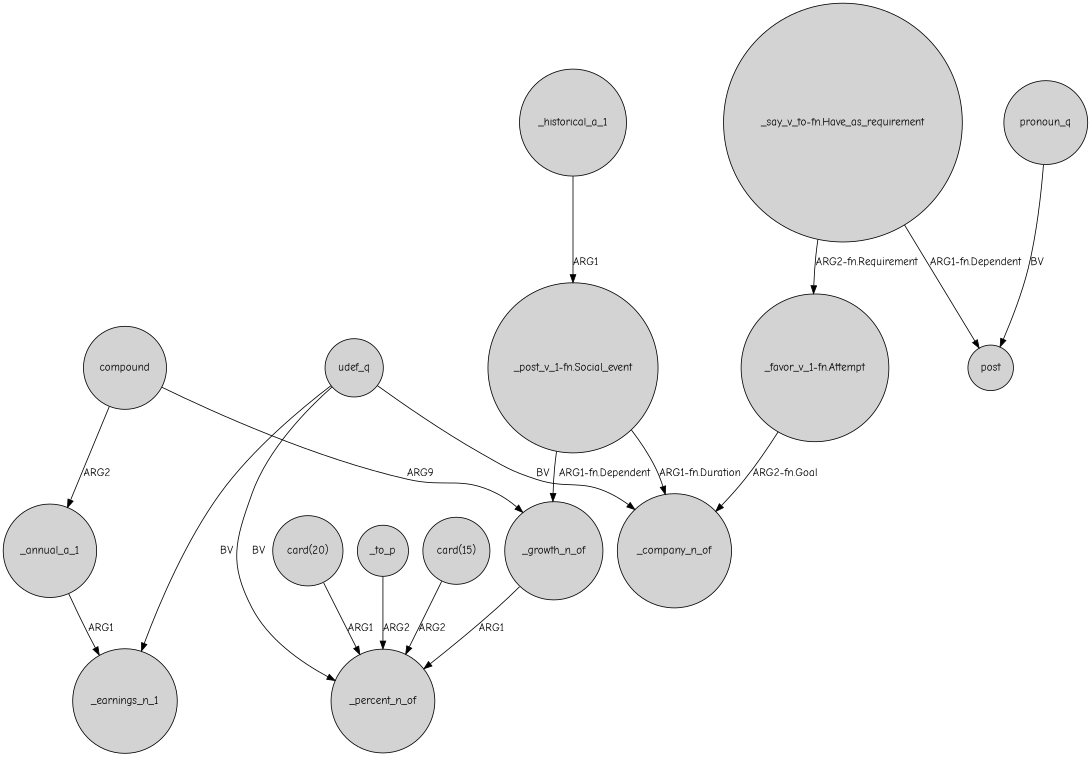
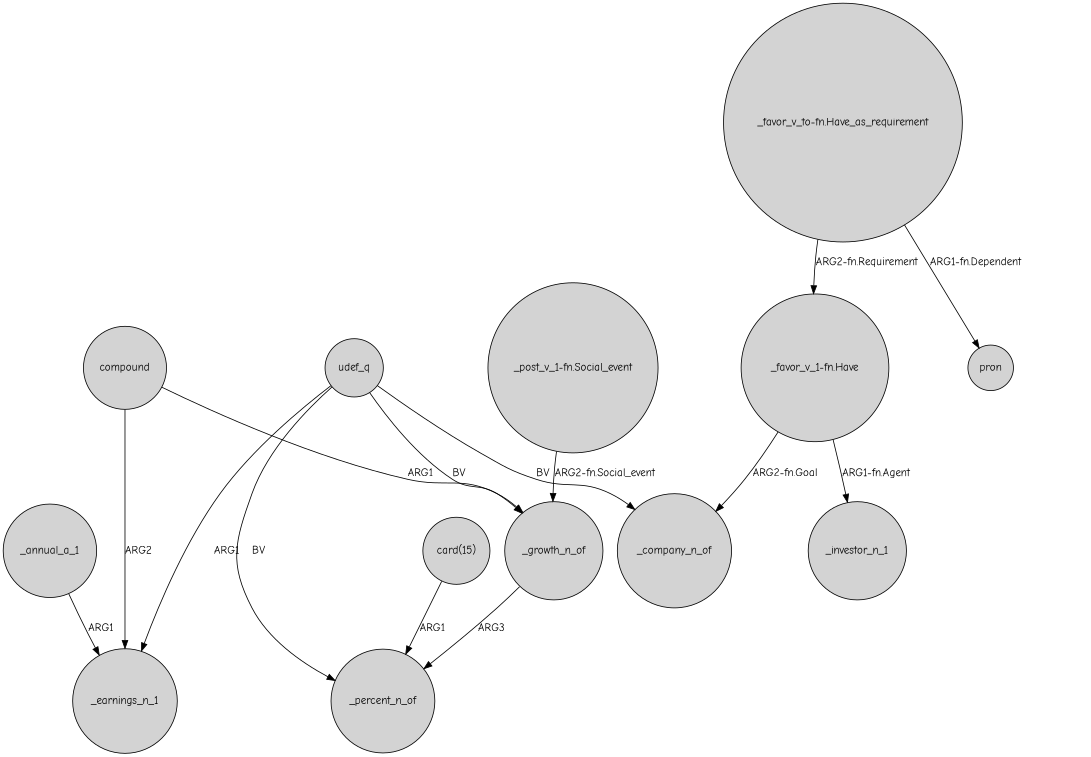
(573, 123) -> none
(843, 123) -> (843, 123)
(1046, 123) -> none
(815, 368) -> (815, 368)
(991, 368) -> (991, 368)
(90, 453) -> (125, 525)
(650, 457) -> none
none -> (433, 464)
(420, 473) -> (420, 473)
(605, 473) -> (605, 473)
(227, 551) -> (227, 551)
(308, 551) -> none
(383, 551) -> none
none -> (857, 551)
(432, 628) -> (432, 628)
(492, 628) -> (492, 628)
